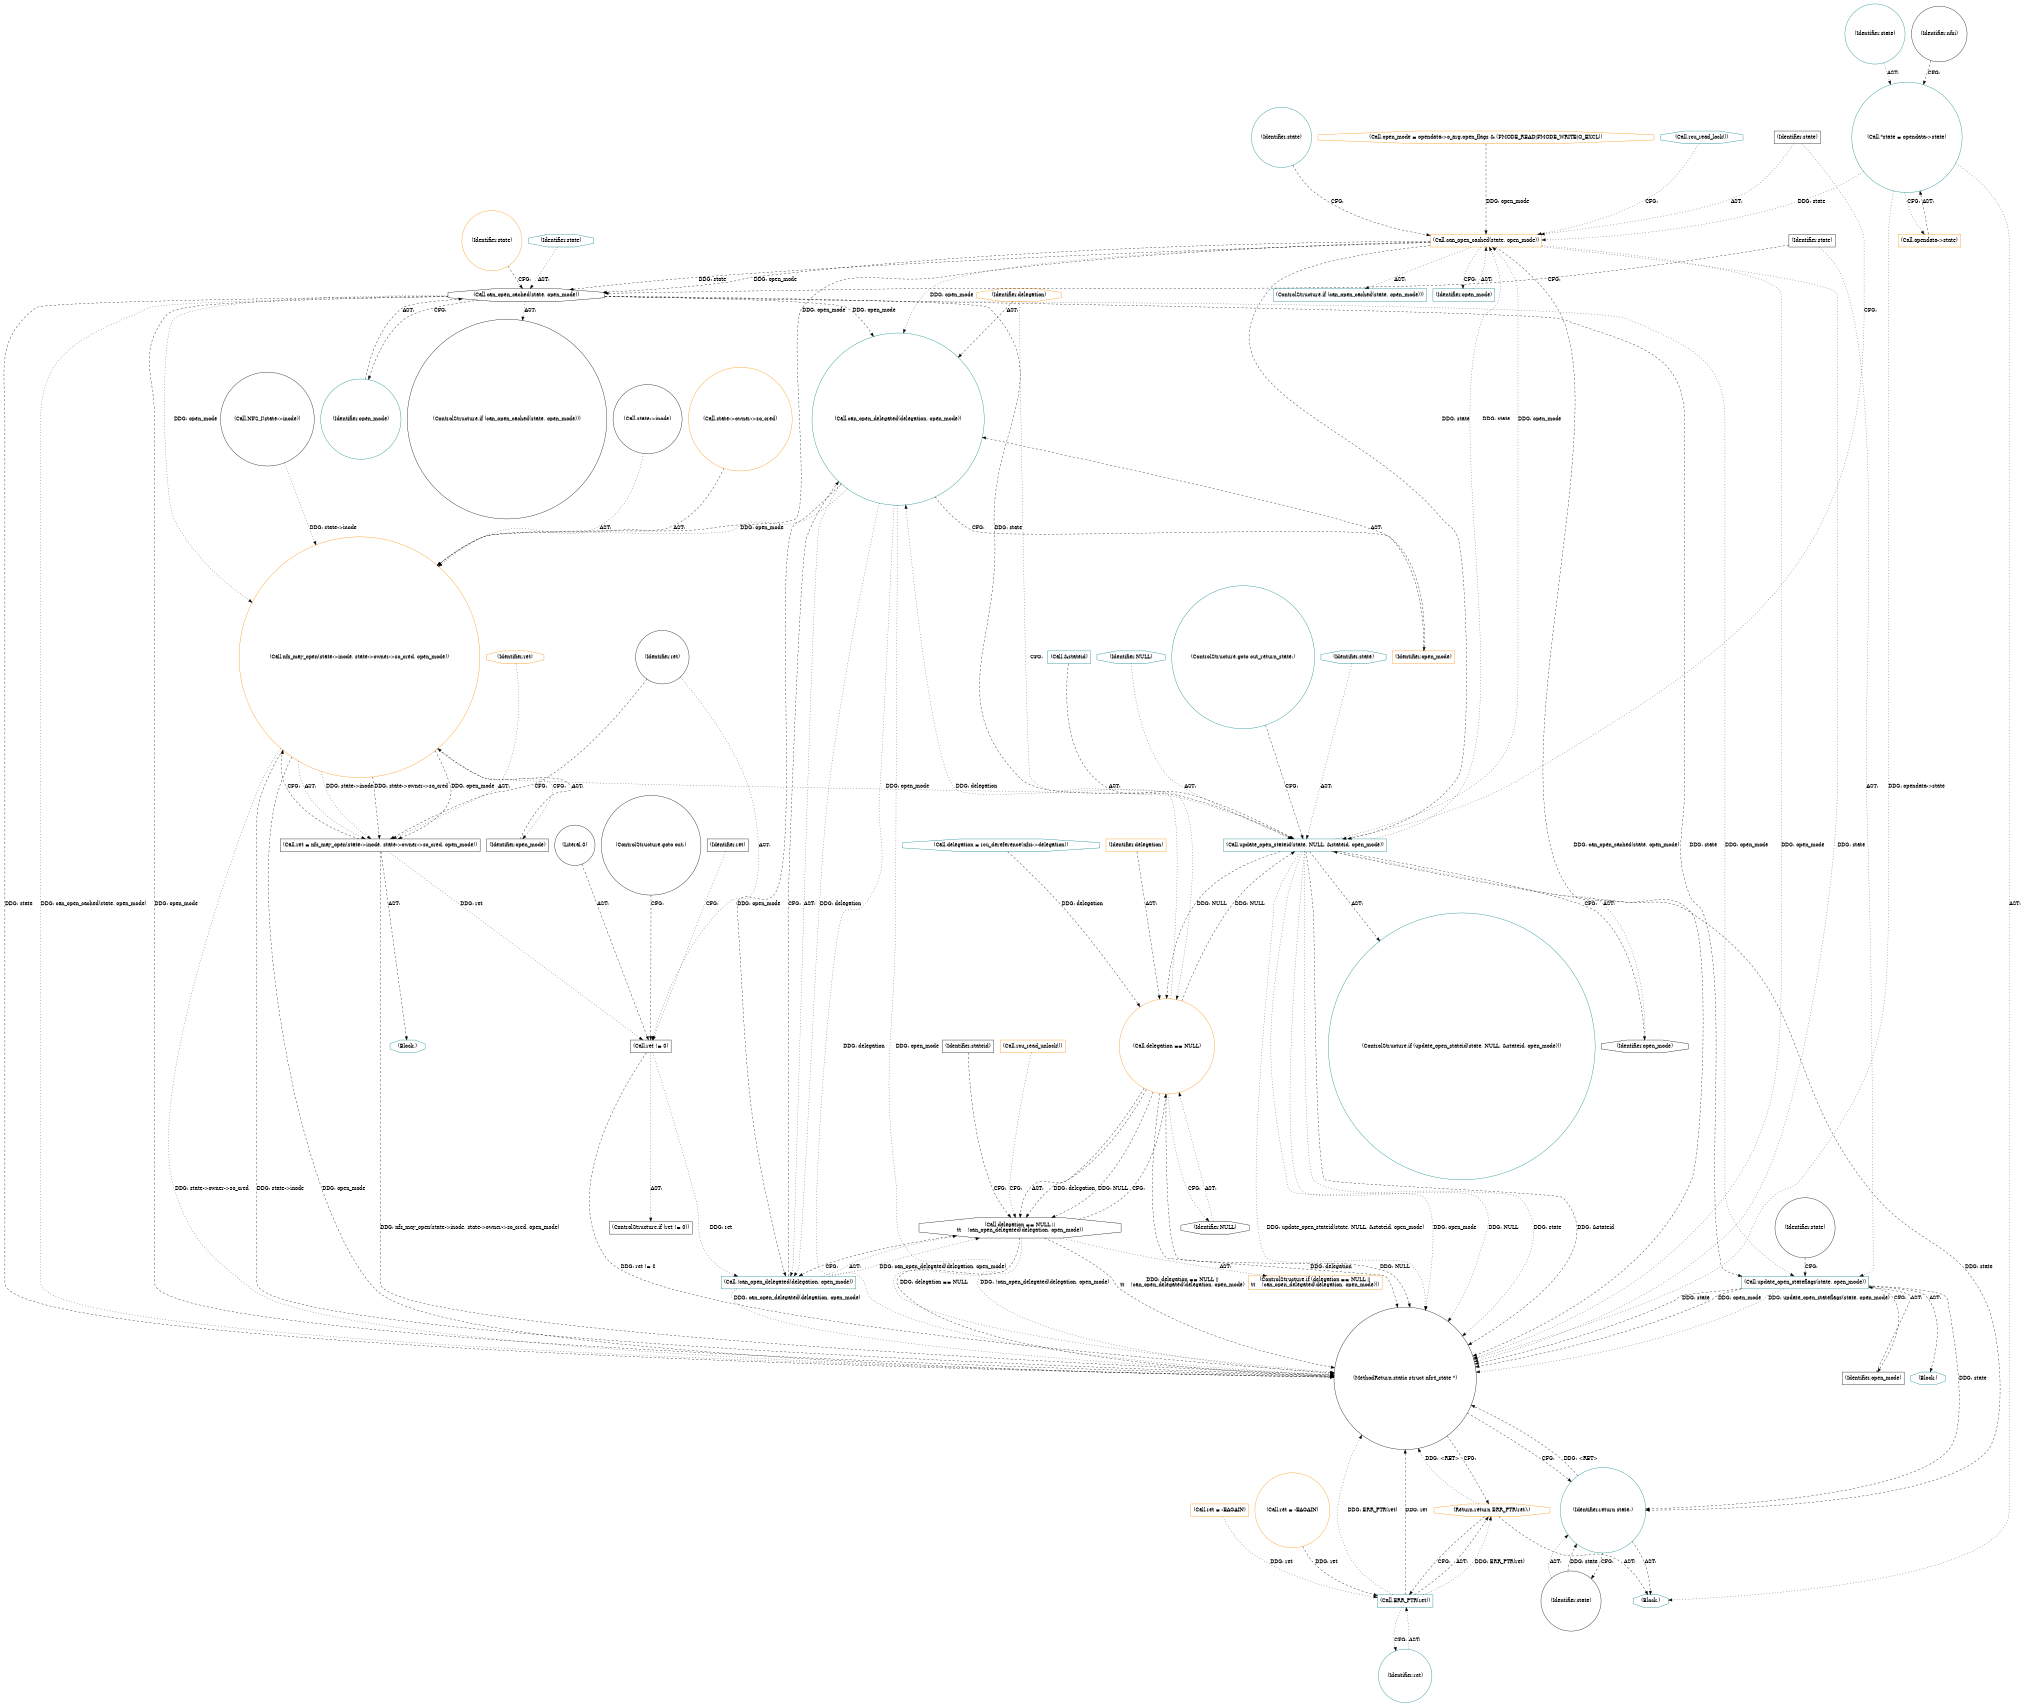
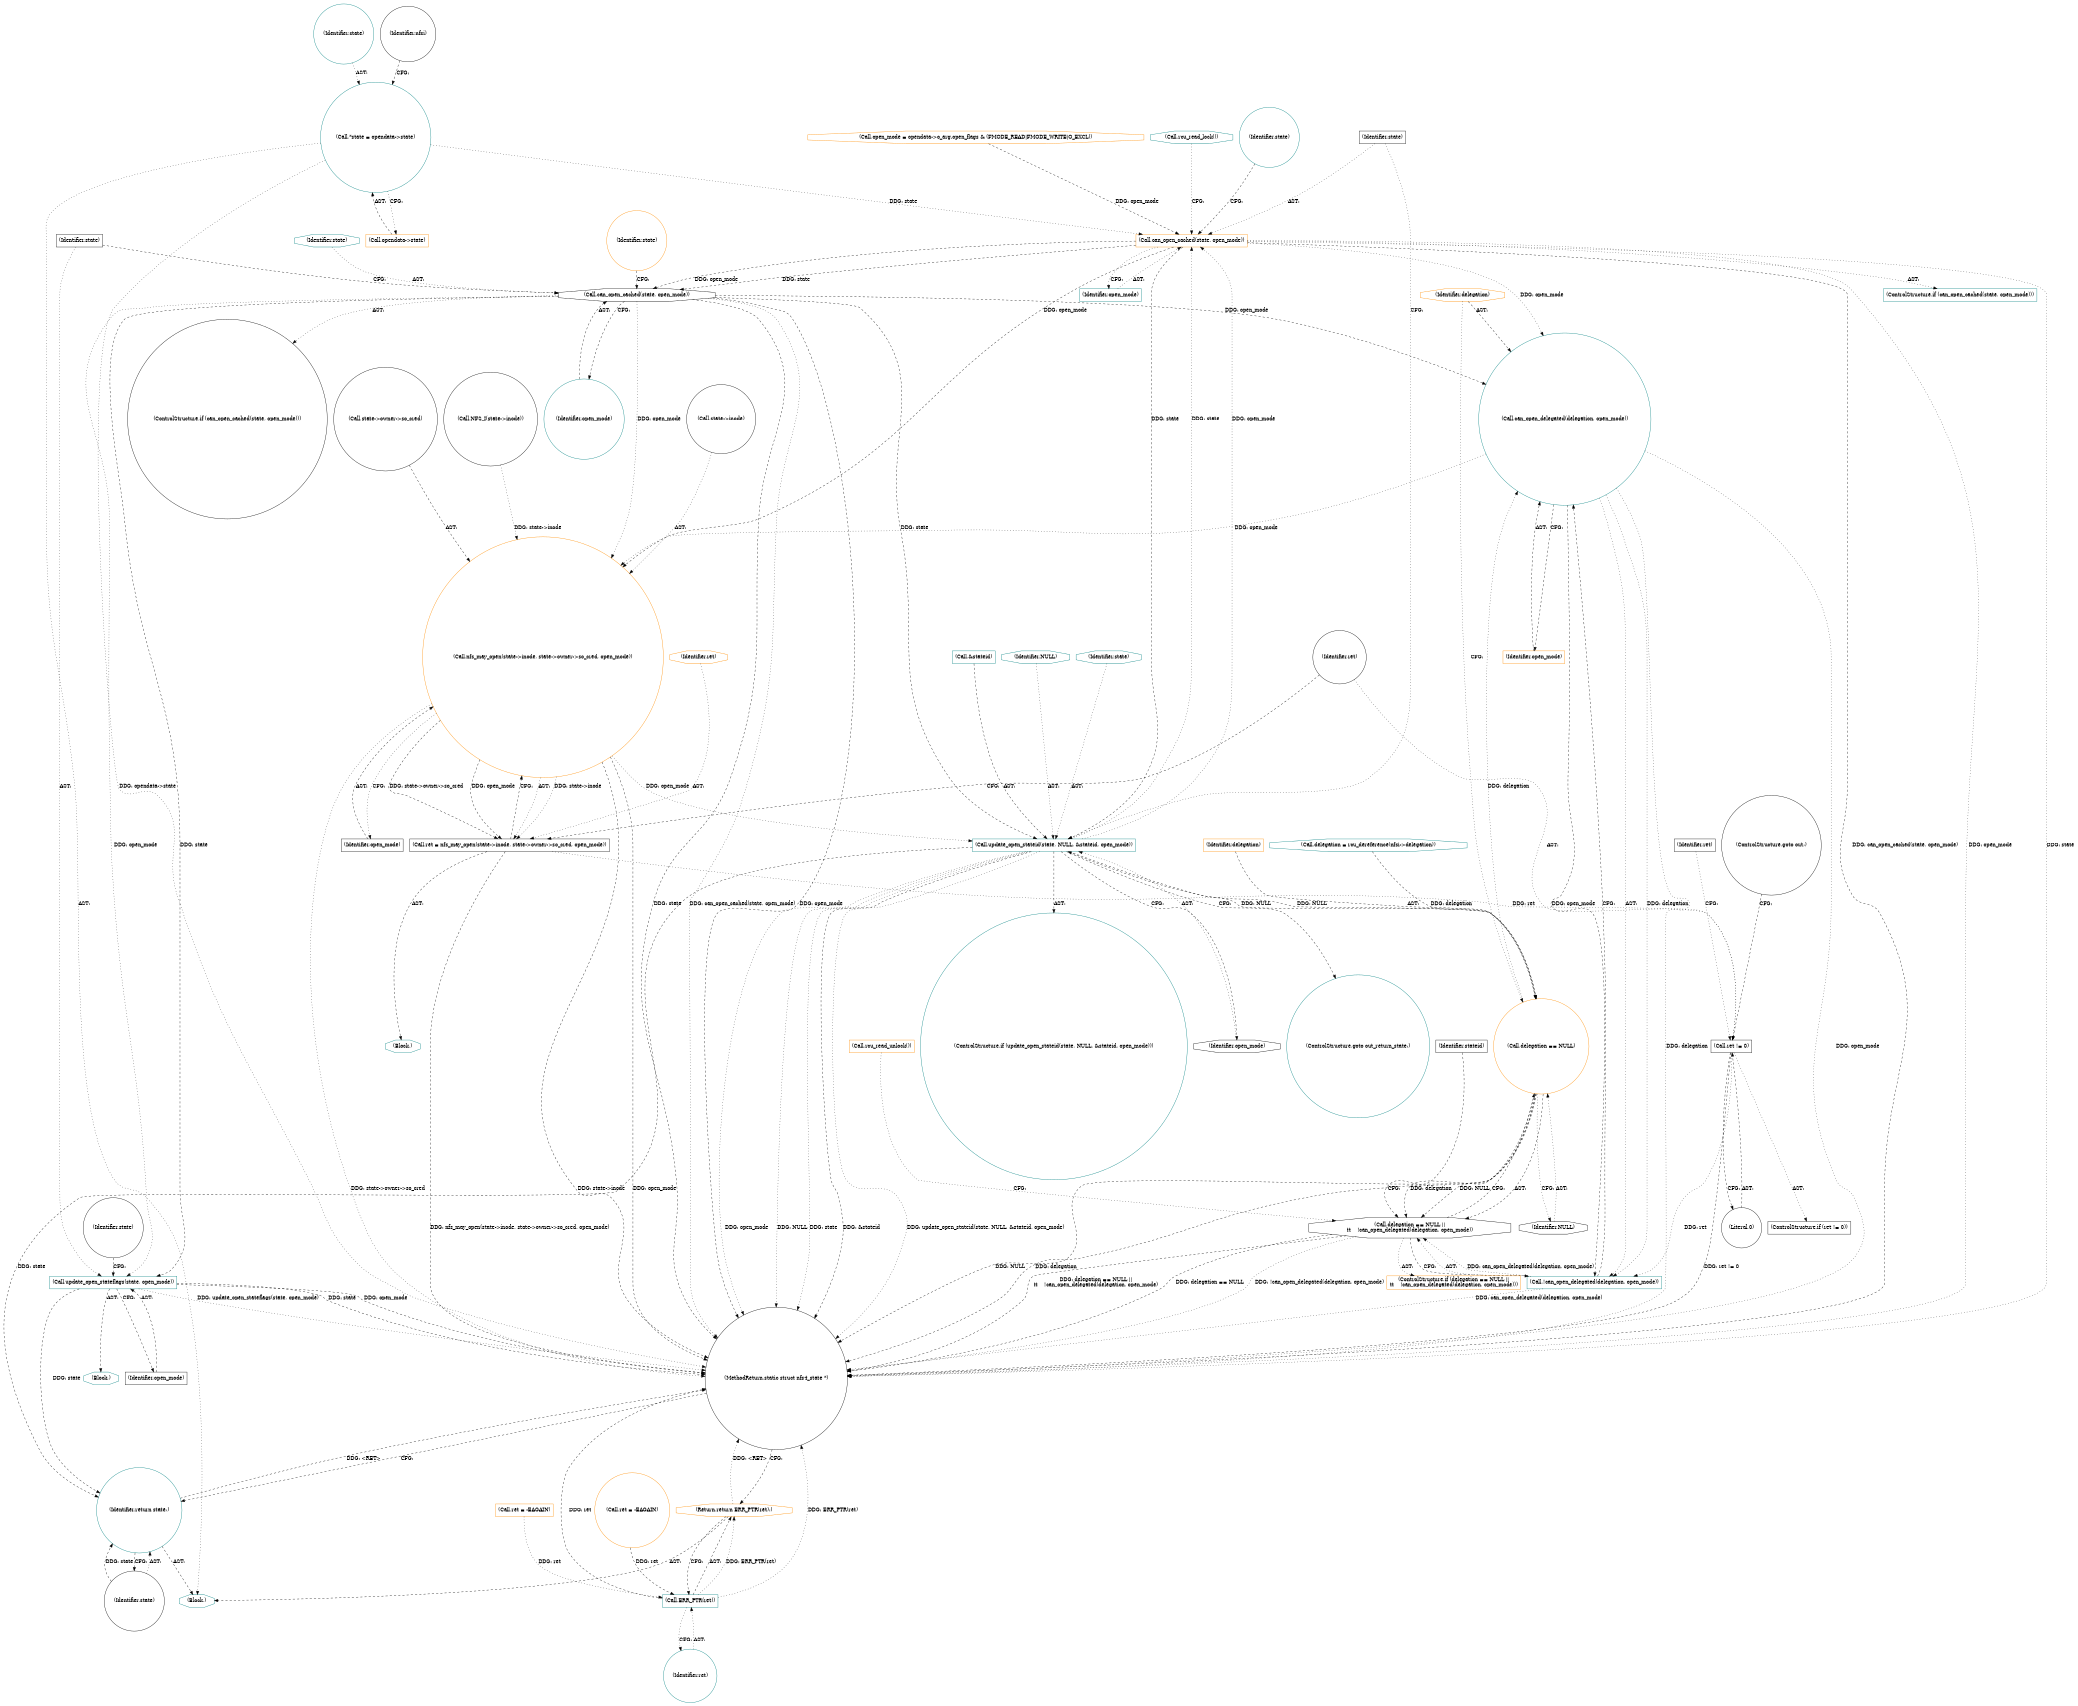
(740, 419) -> (386, 419)
(1284, 780) -> (1211, 905)
none -> (1723, 1153)
